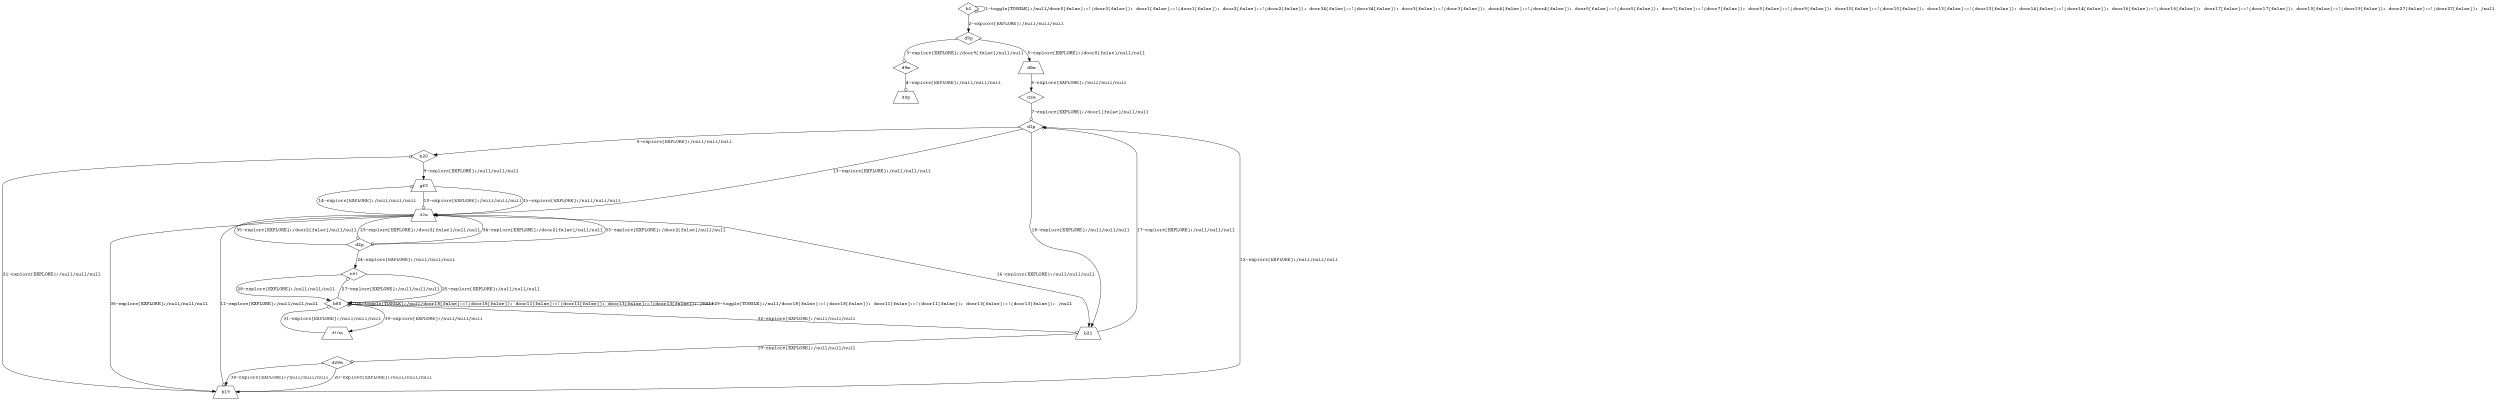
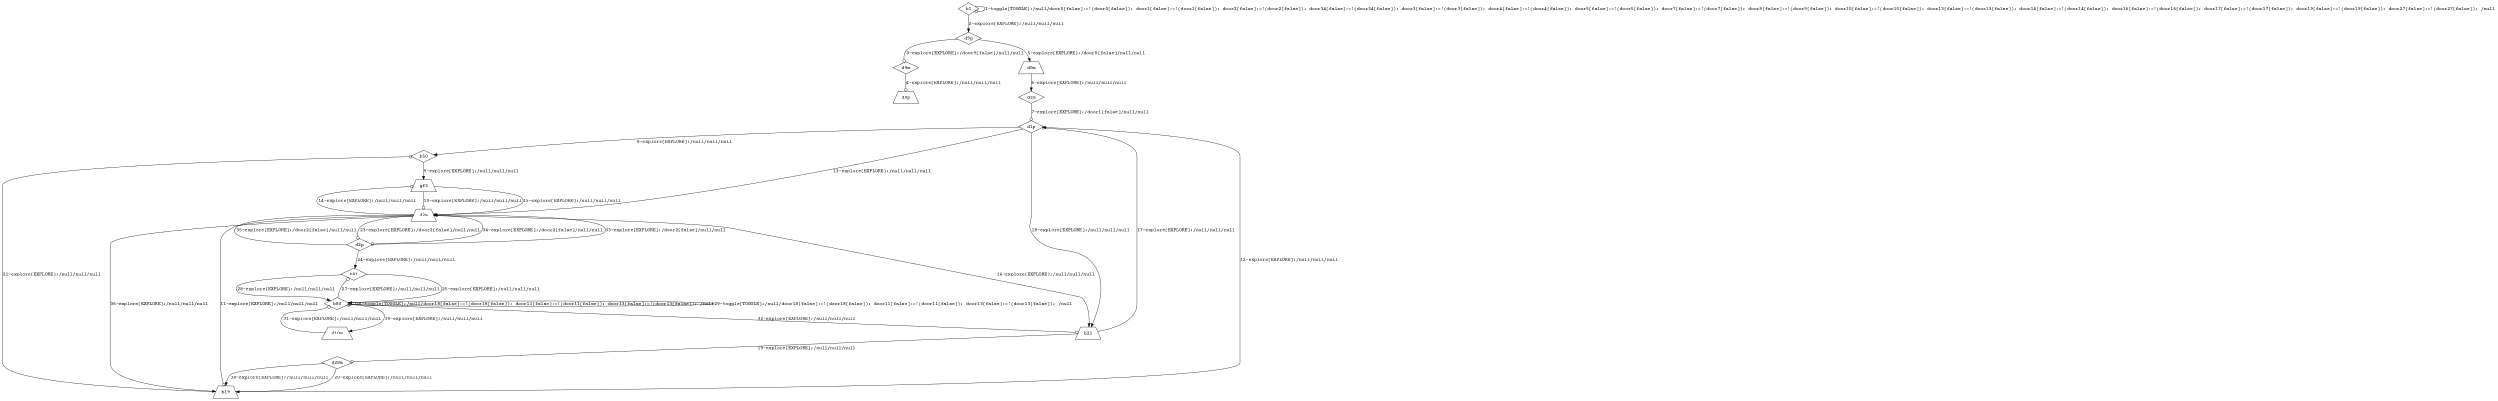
(424, 156) -> (424, 156)
